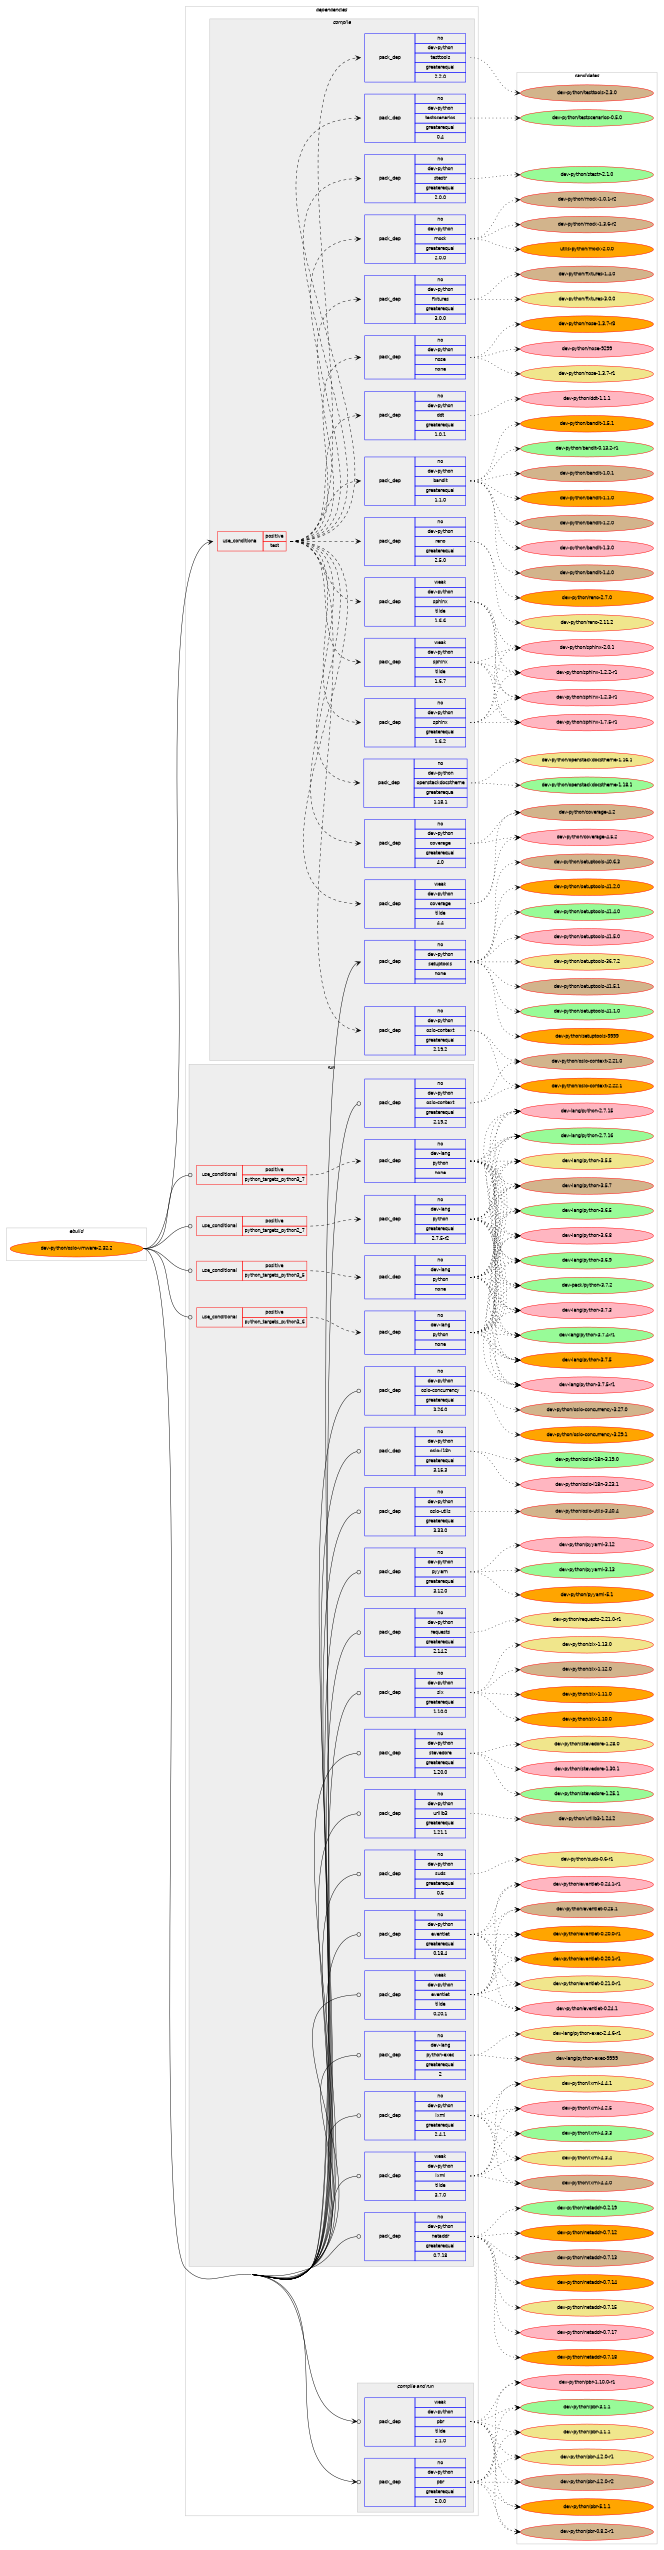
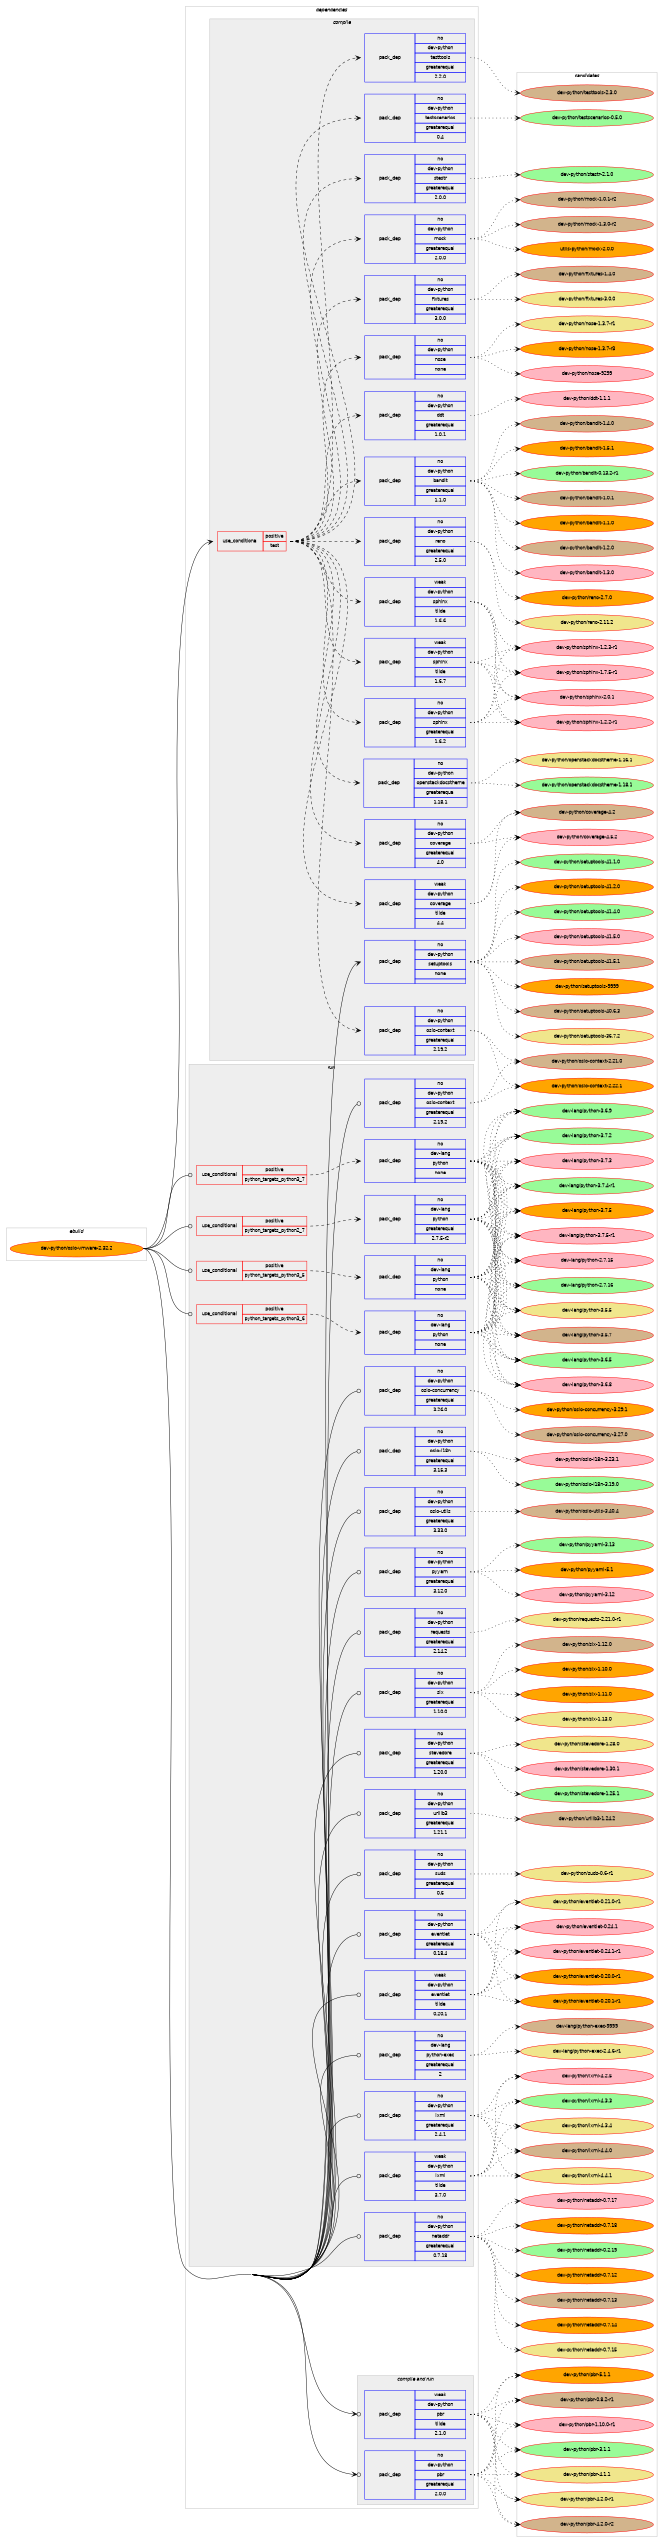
(587, 225) -> (587, 225)
(587, 1286) -> (587, 1136)
(587, 1909) -> none
